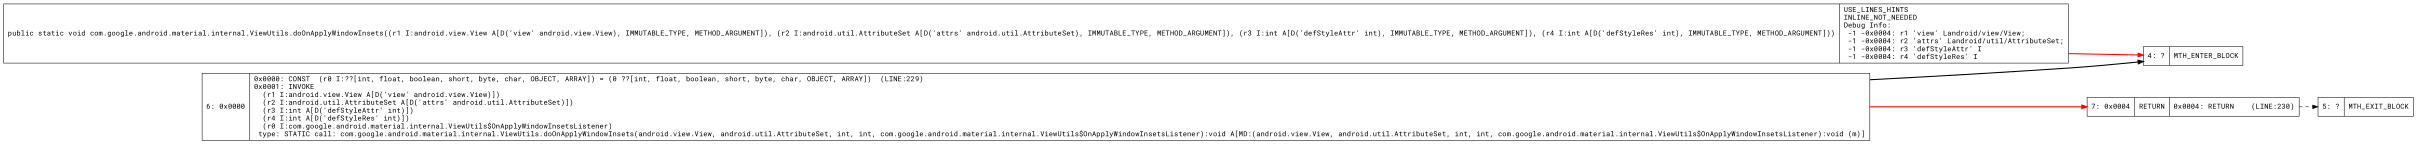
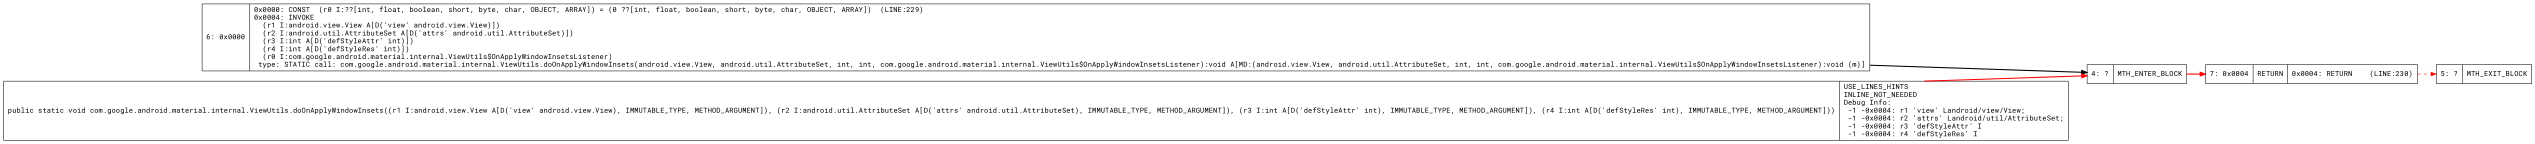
(289, 87) -> (289, 18)
(1976, 107) -> (2193, 74)
(2306, 107) -> (2424, 74)
